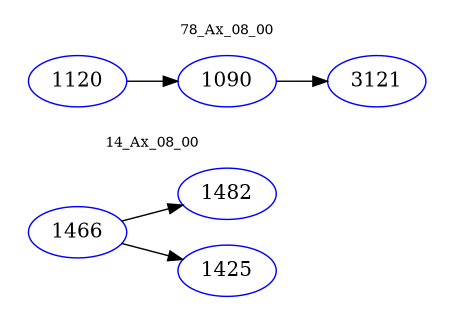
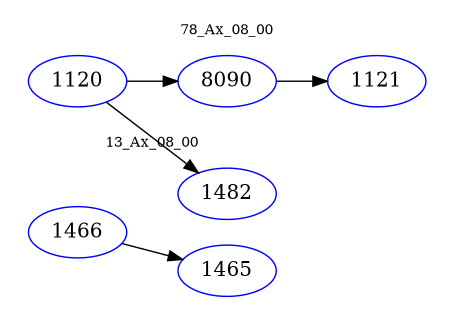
(227, 81) -> (227, 81)
(377, 81) -> (377, 81)
(152, 143) -> (152, 143)
(145, 215) -> (155, 139)
(227, 271) -> (227, 271)
